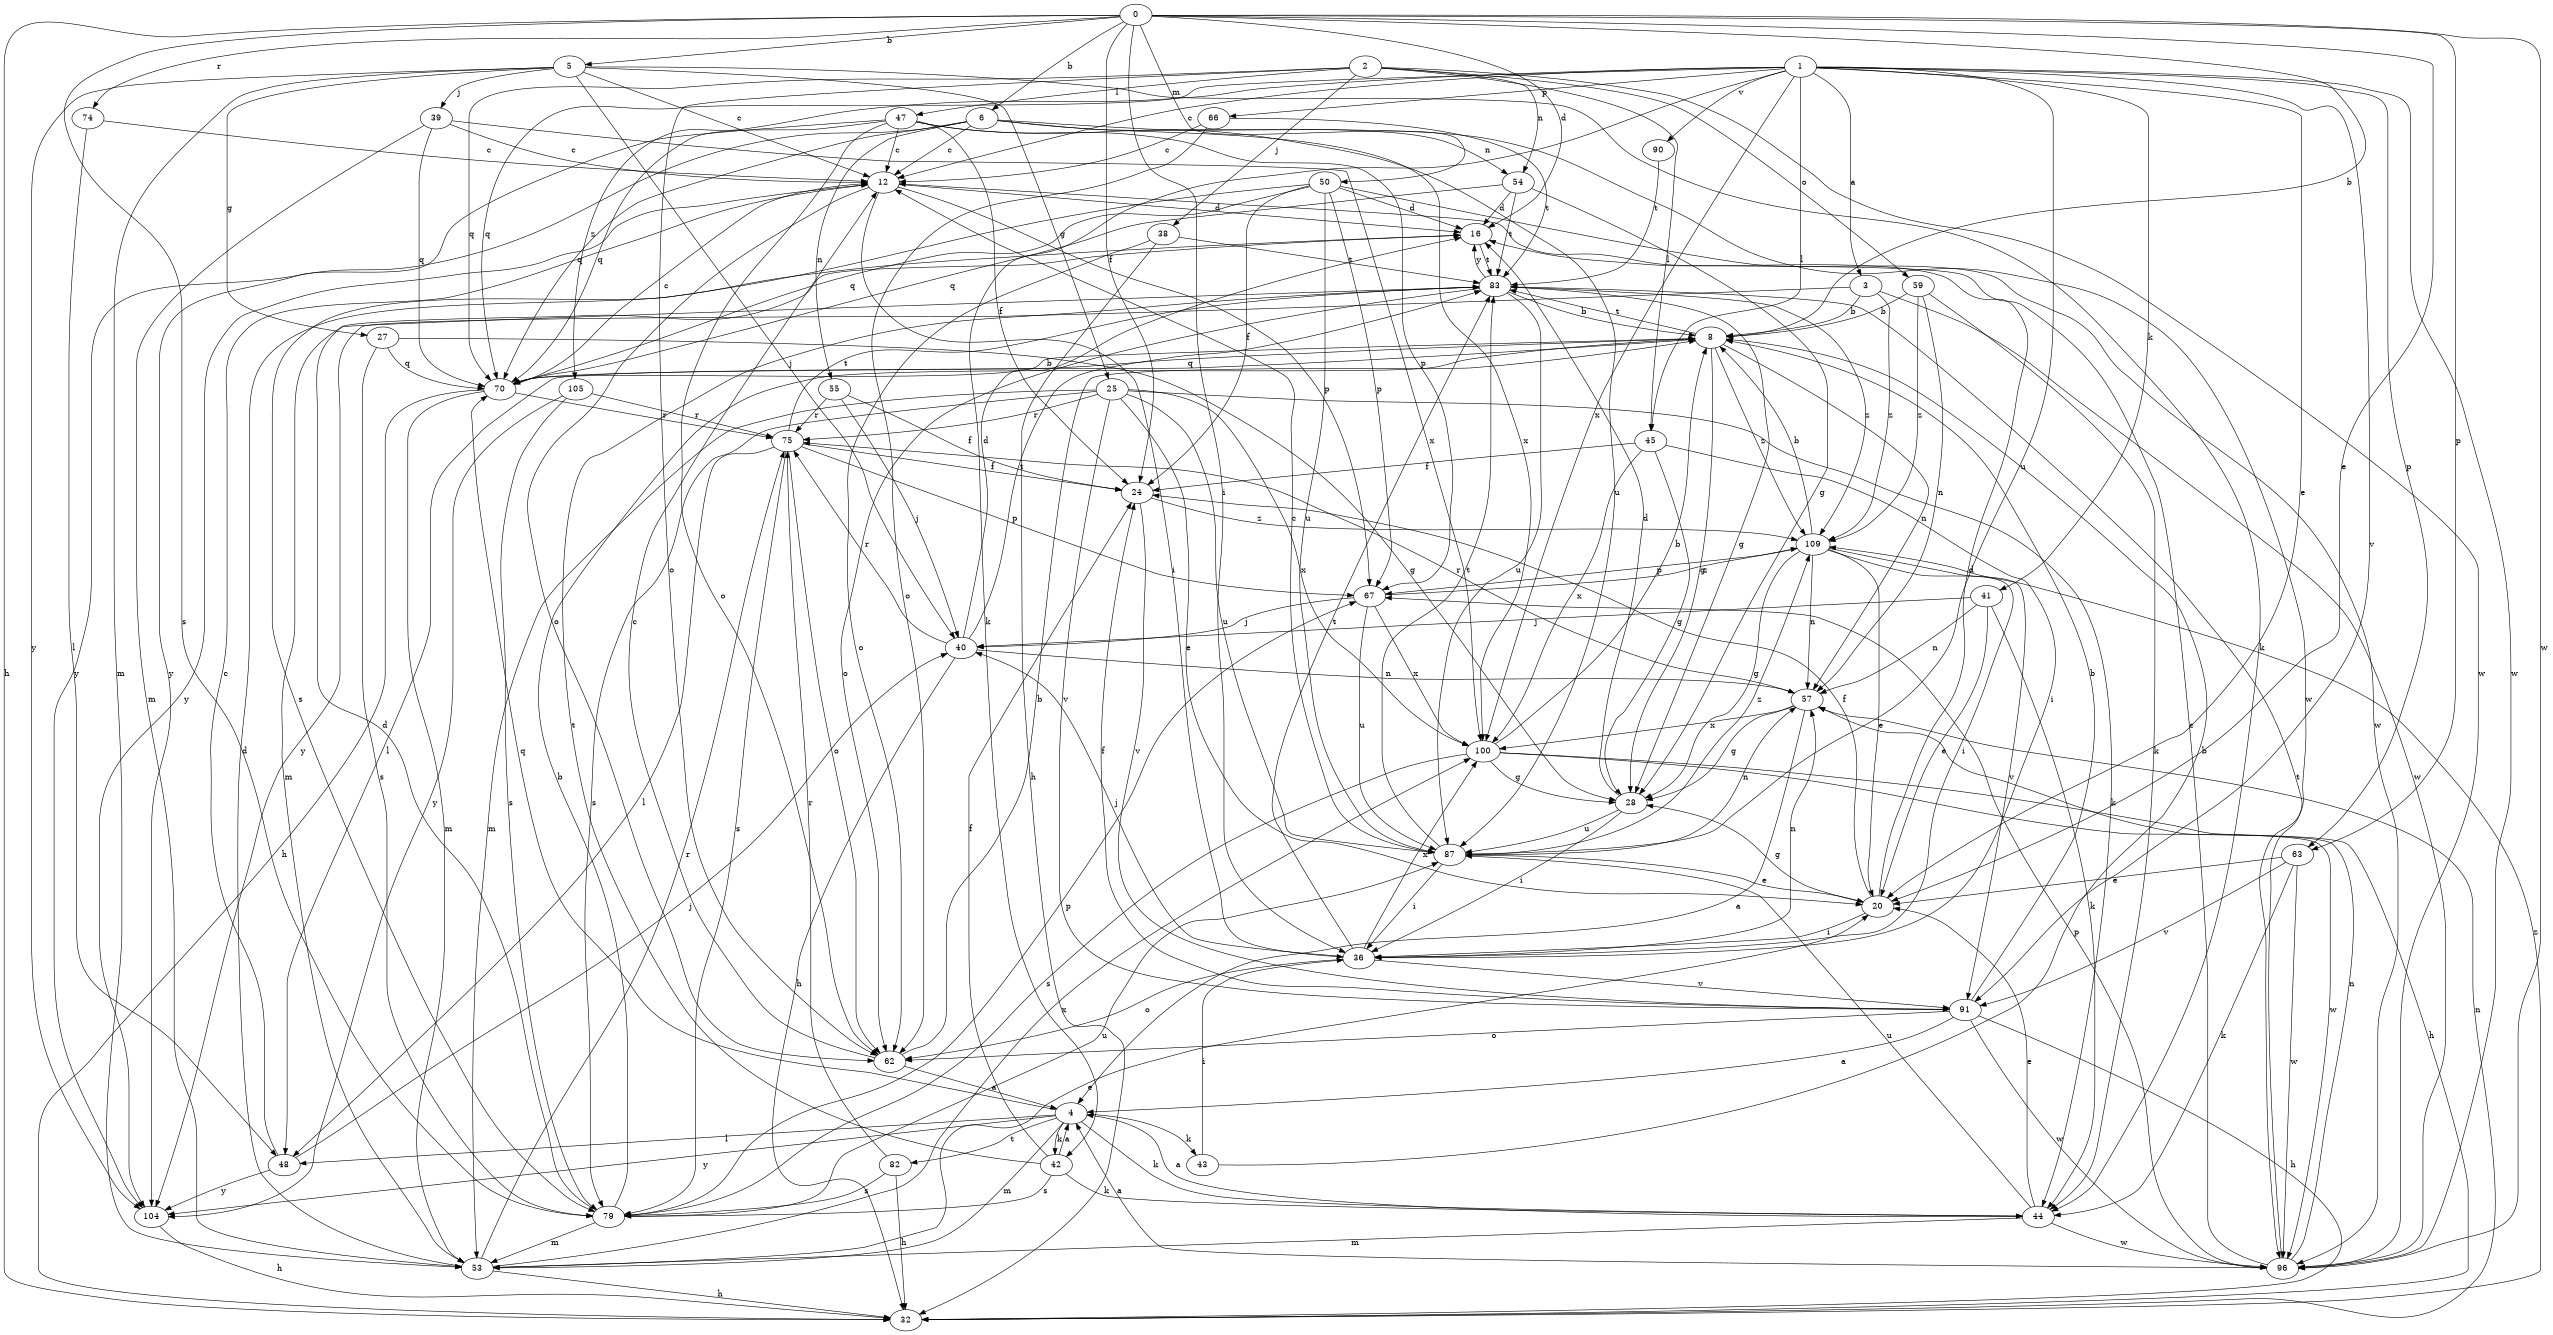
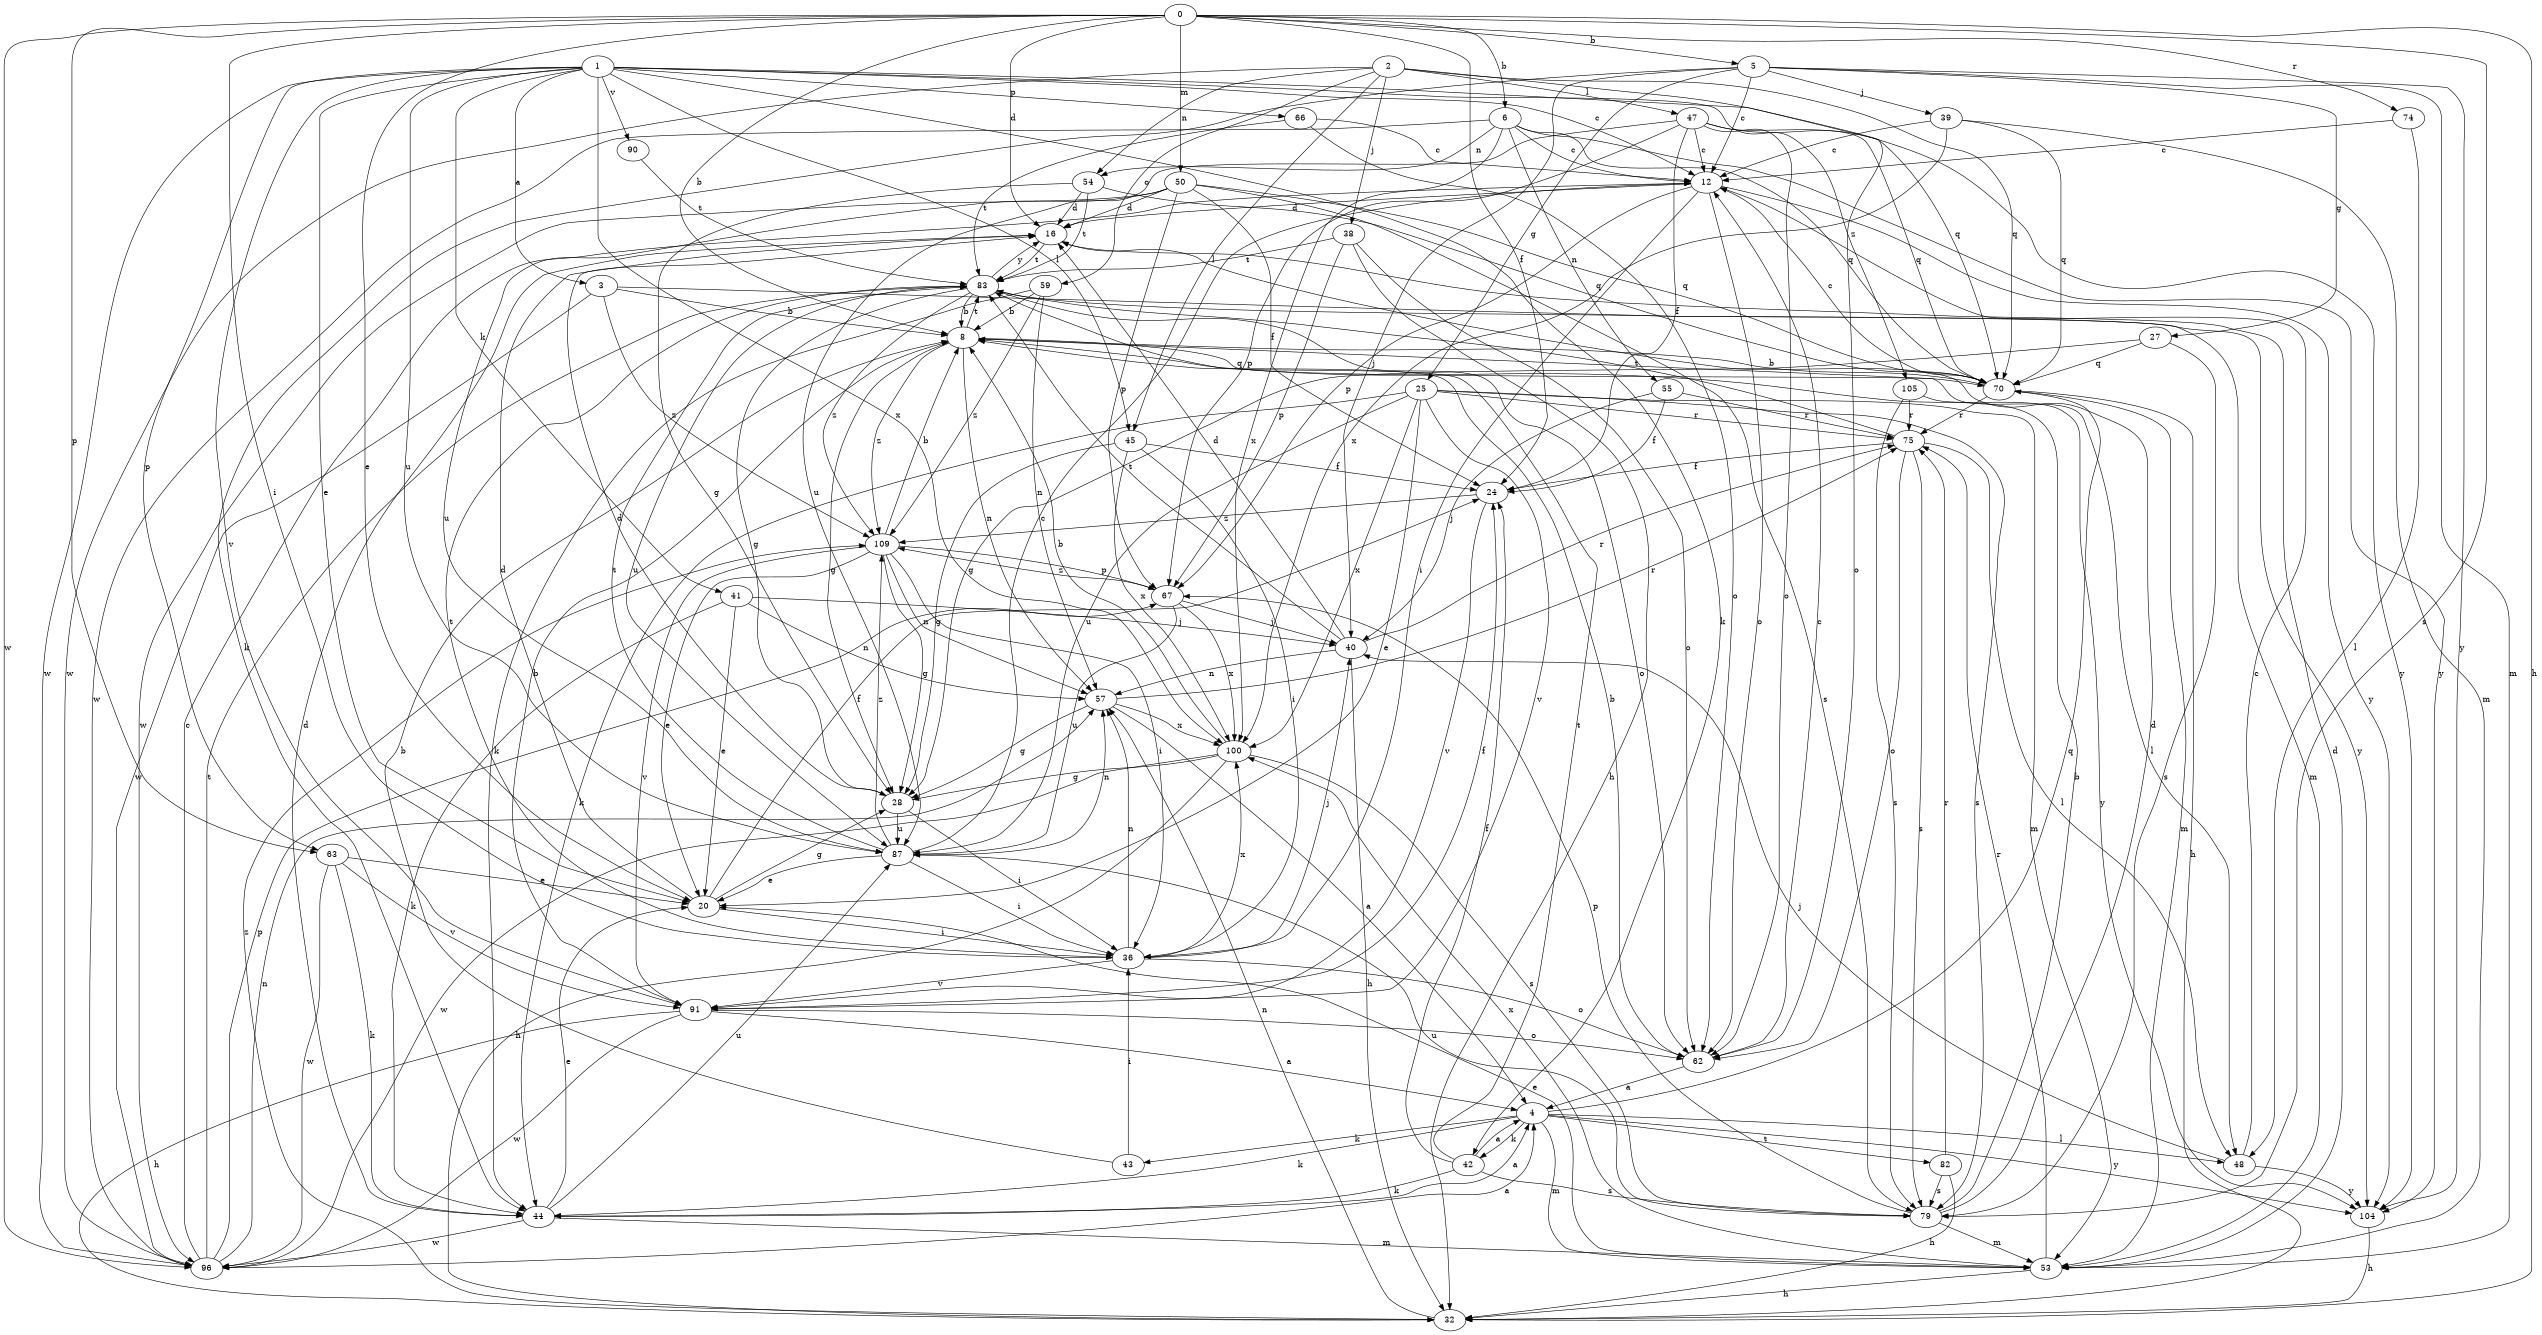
(1069, 543) -> (1274, 420)
none -> (363, 550)
